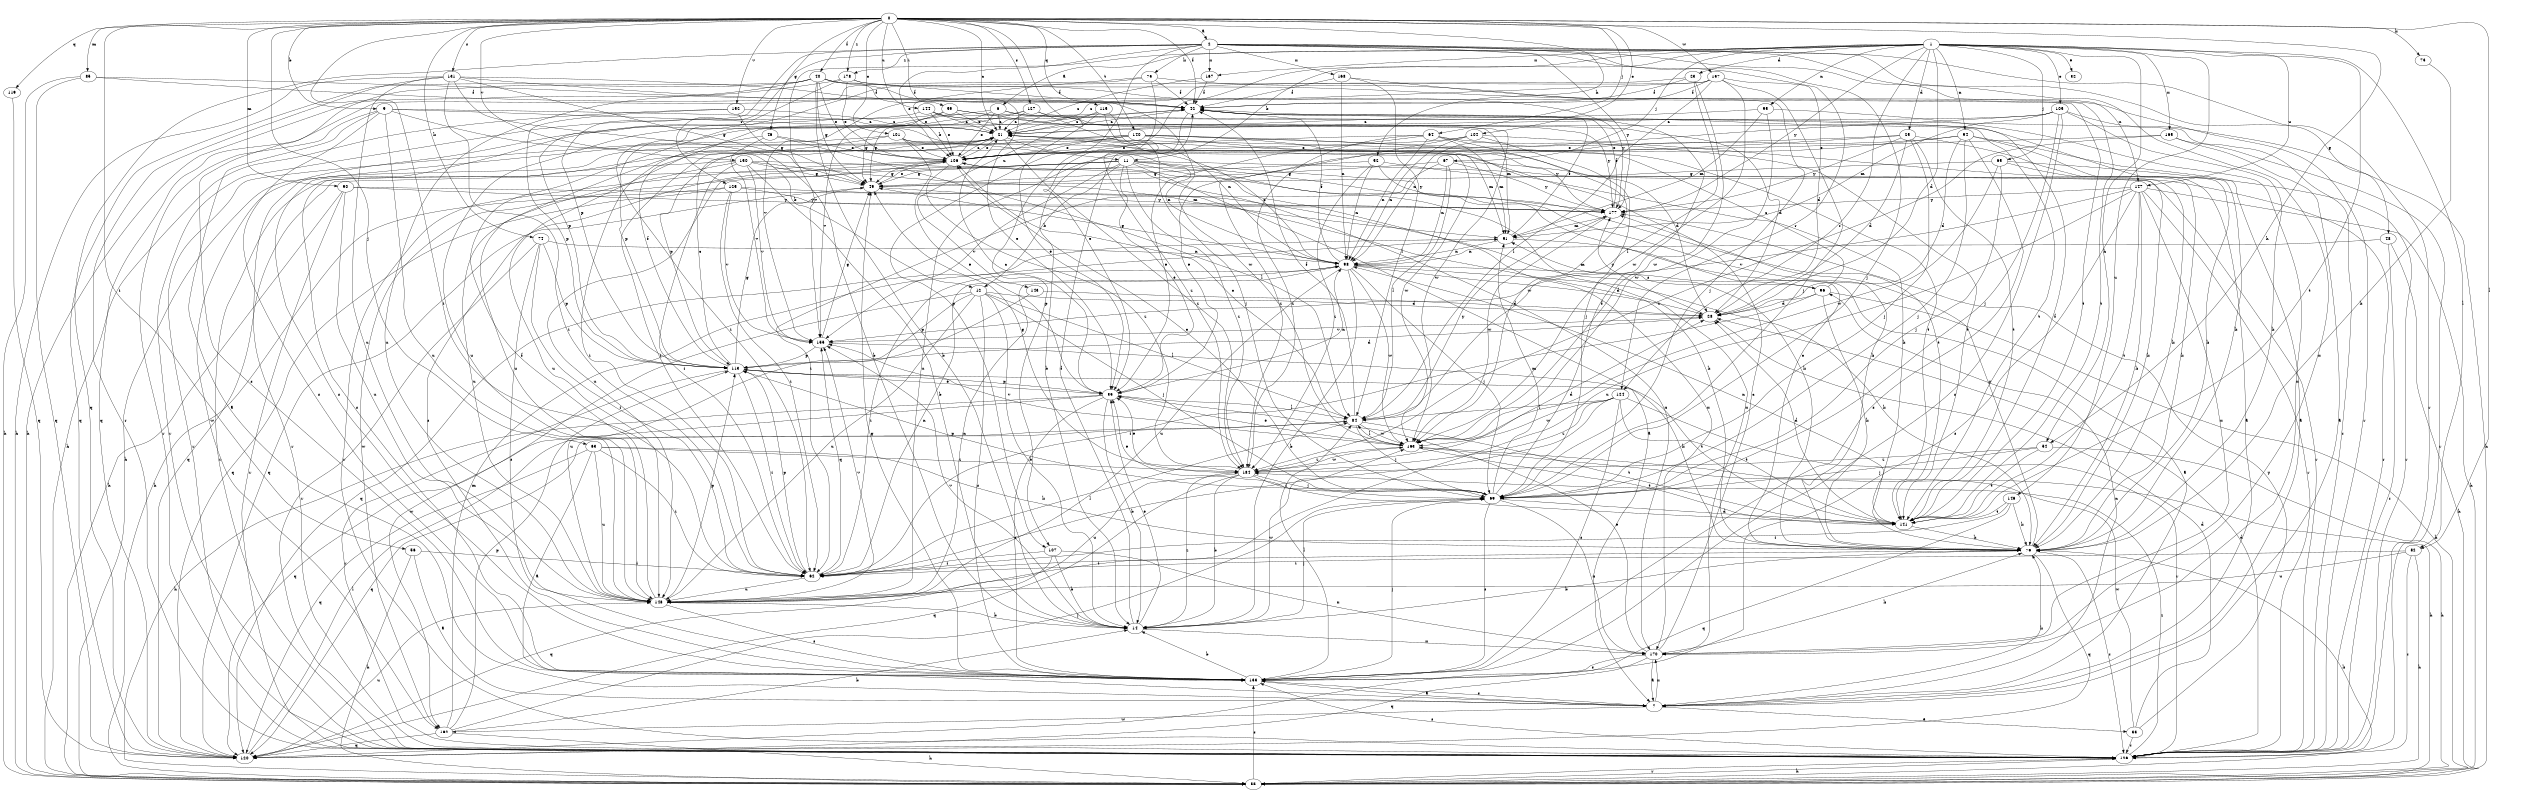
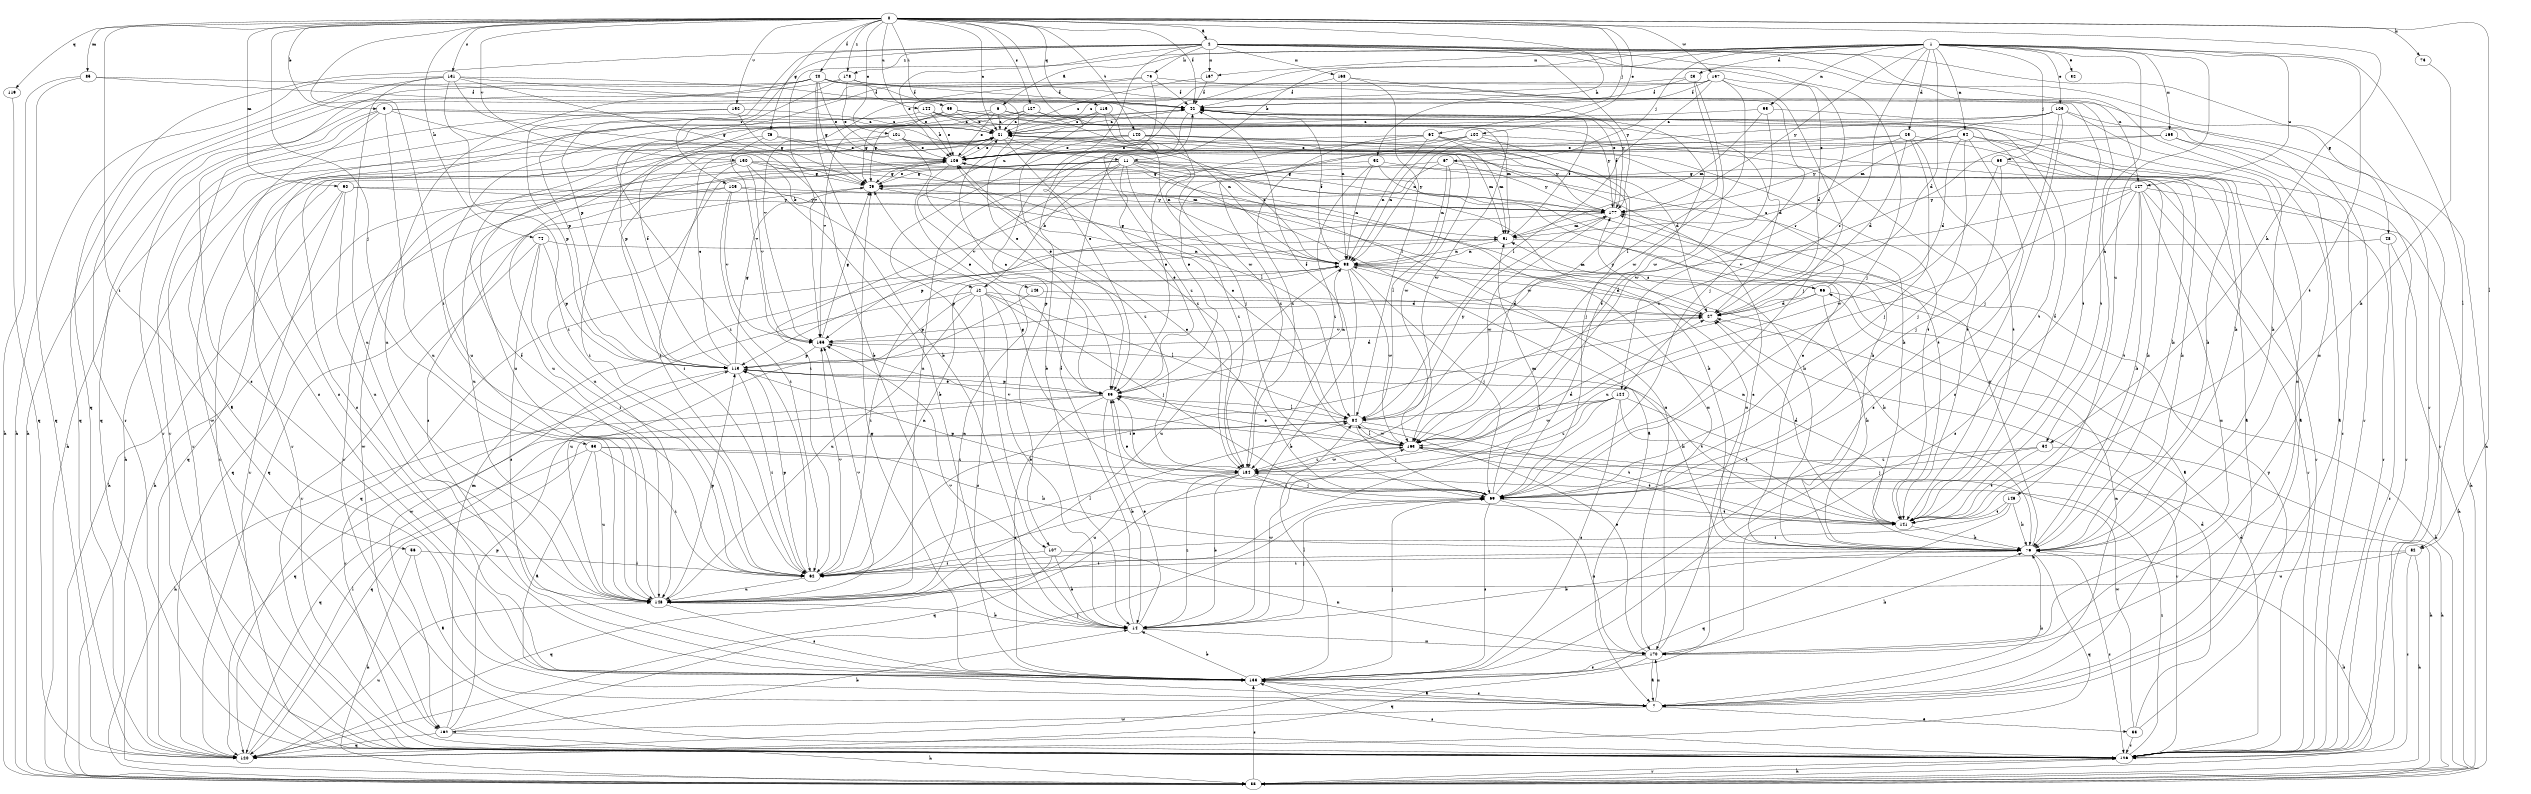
(690, 180) -> (1164, 240)
(1710, 317) -> (1710, 317)
(841, 460) -> (841, 460)
(1725, 512) -> (1725, 512)
